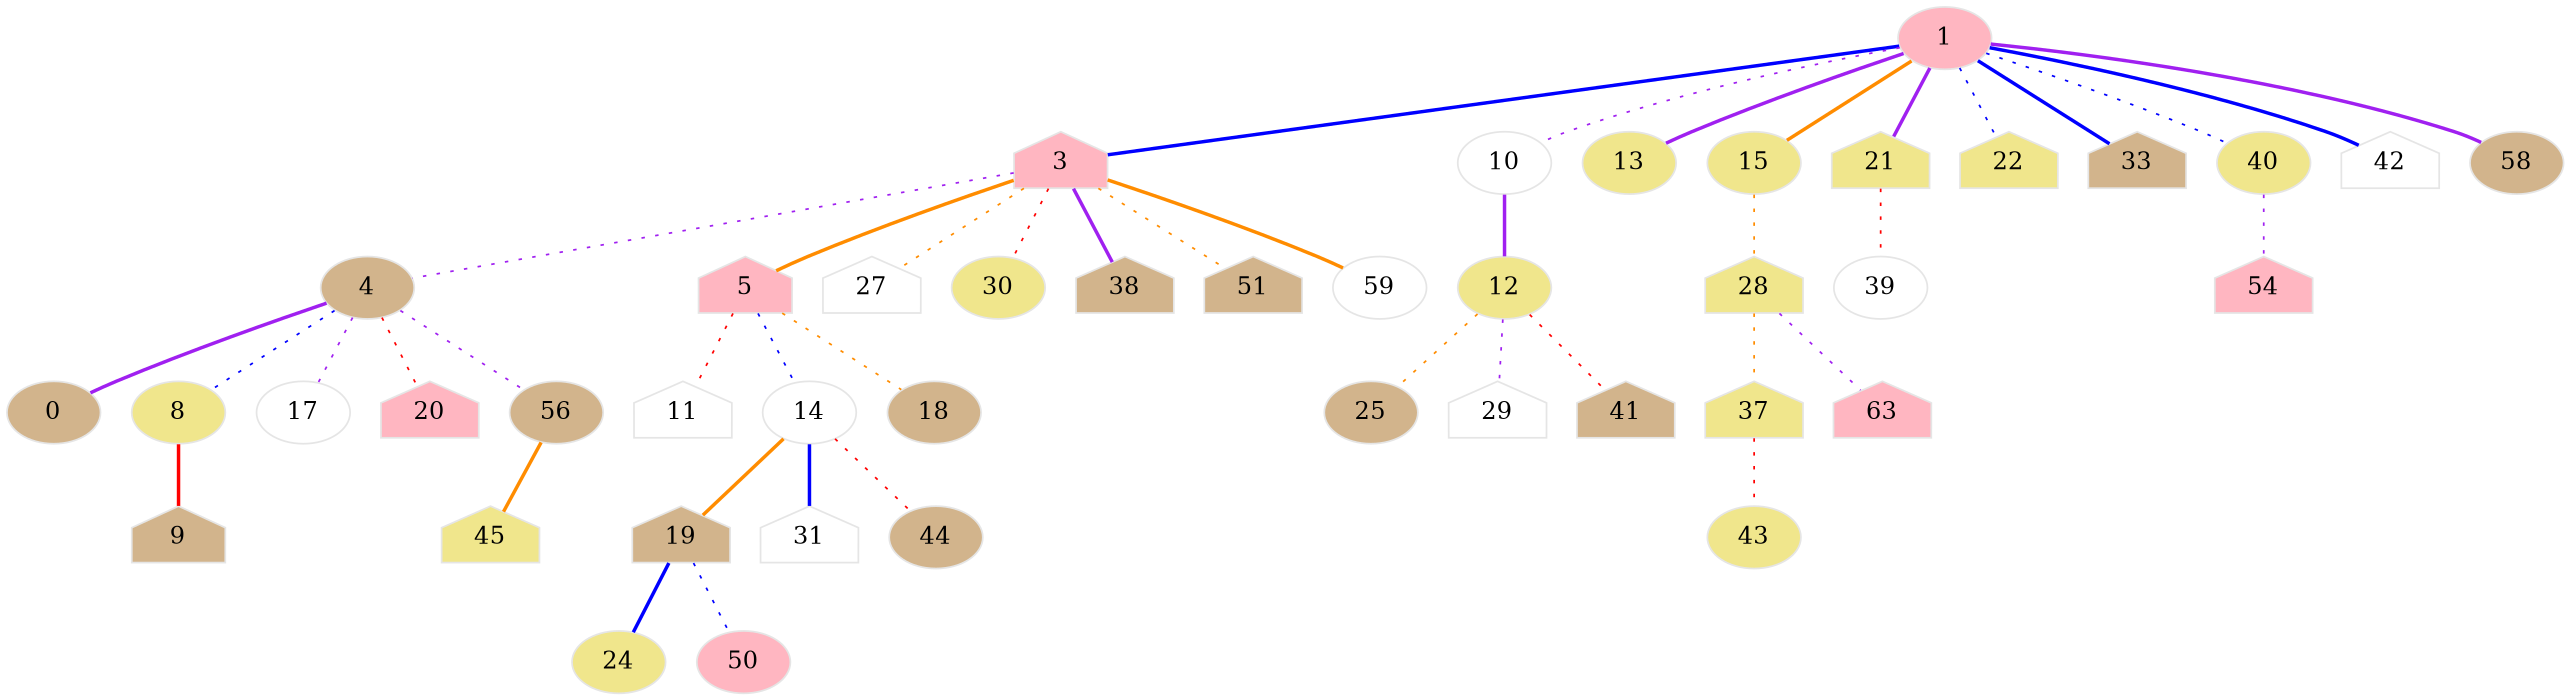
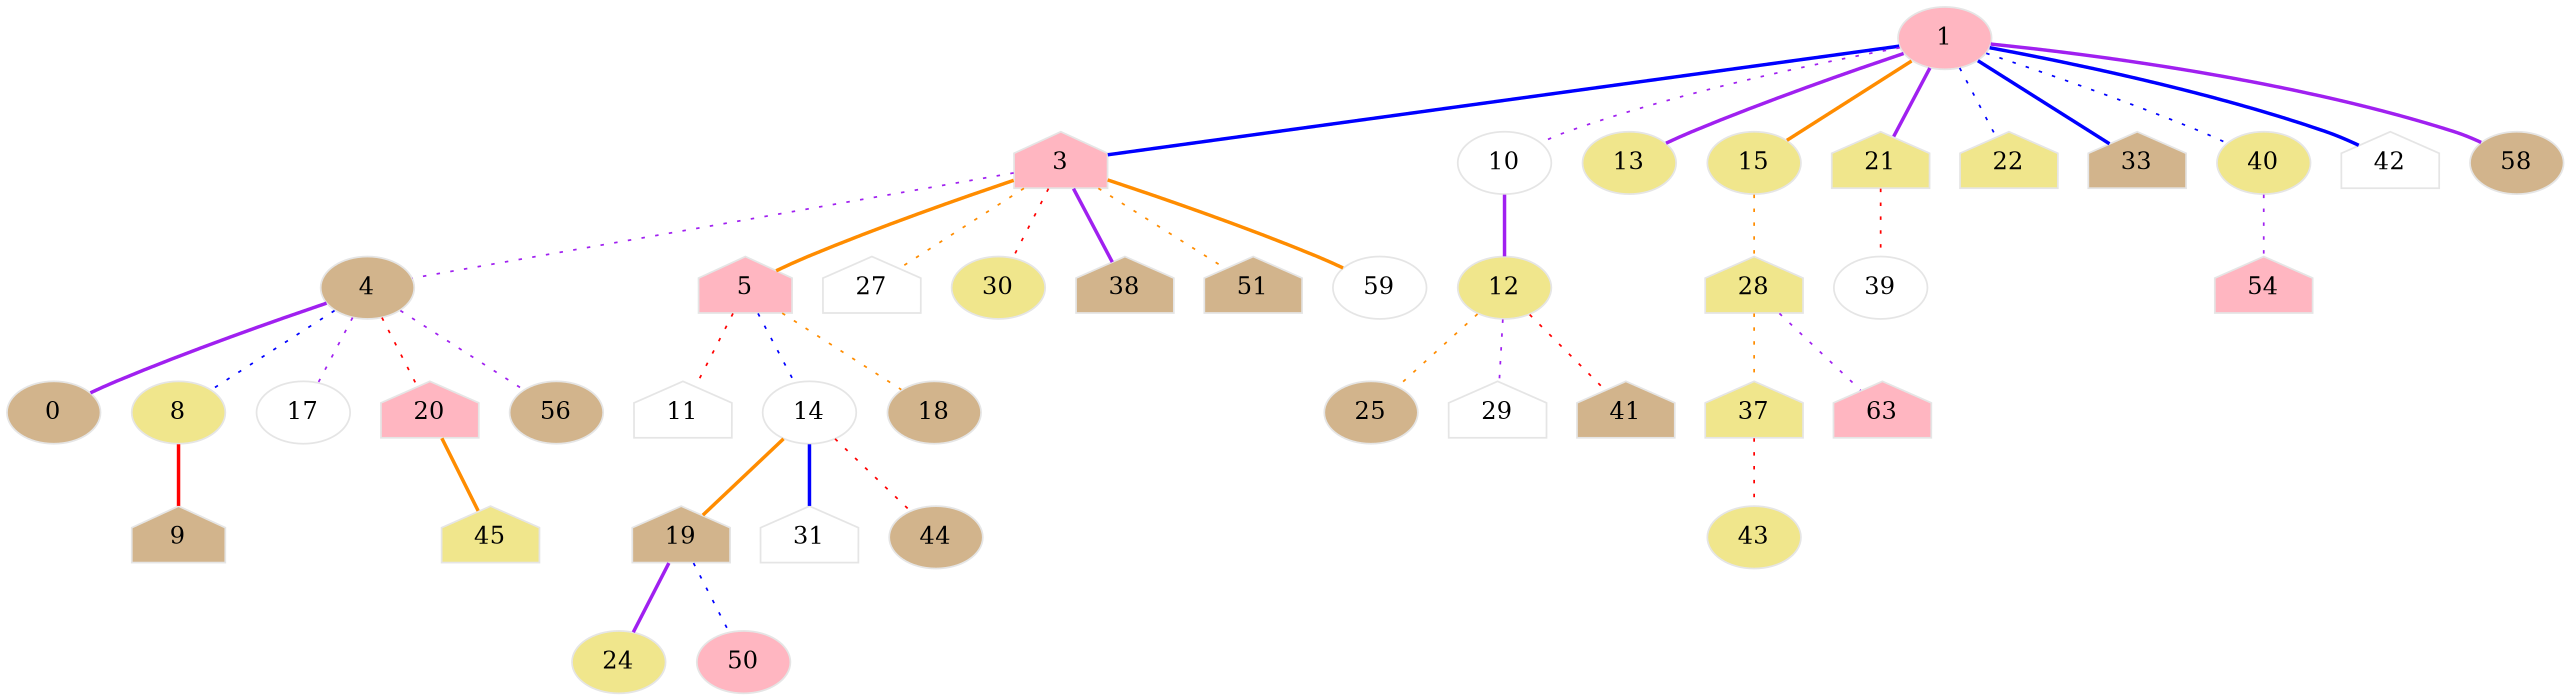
(522, 477) -> (460, 475)
(651, 598) -> (651, 598)
